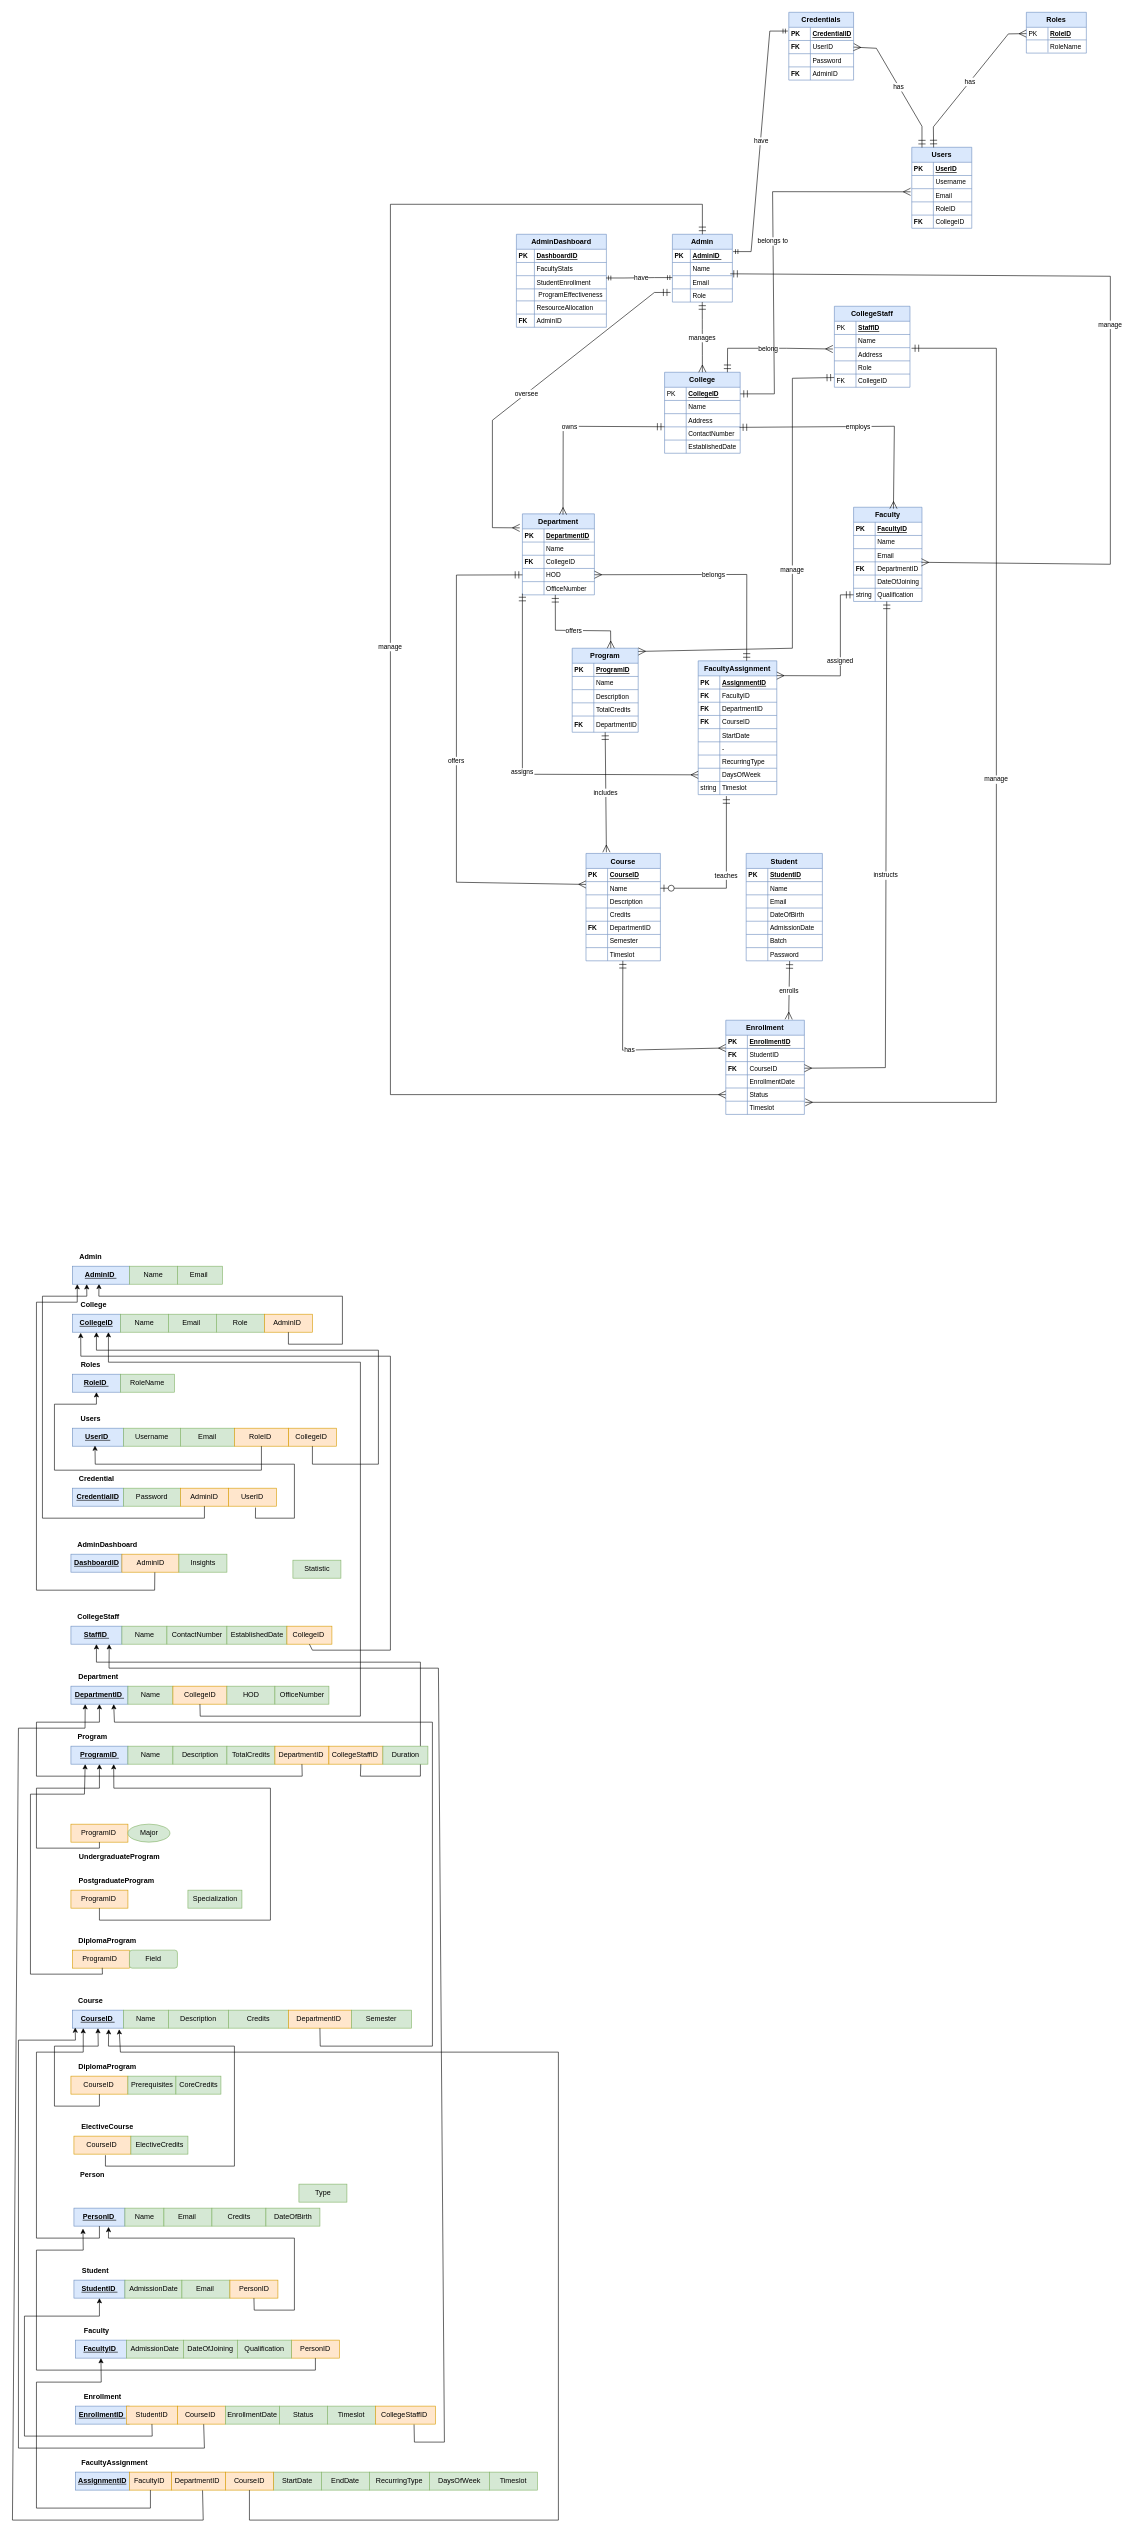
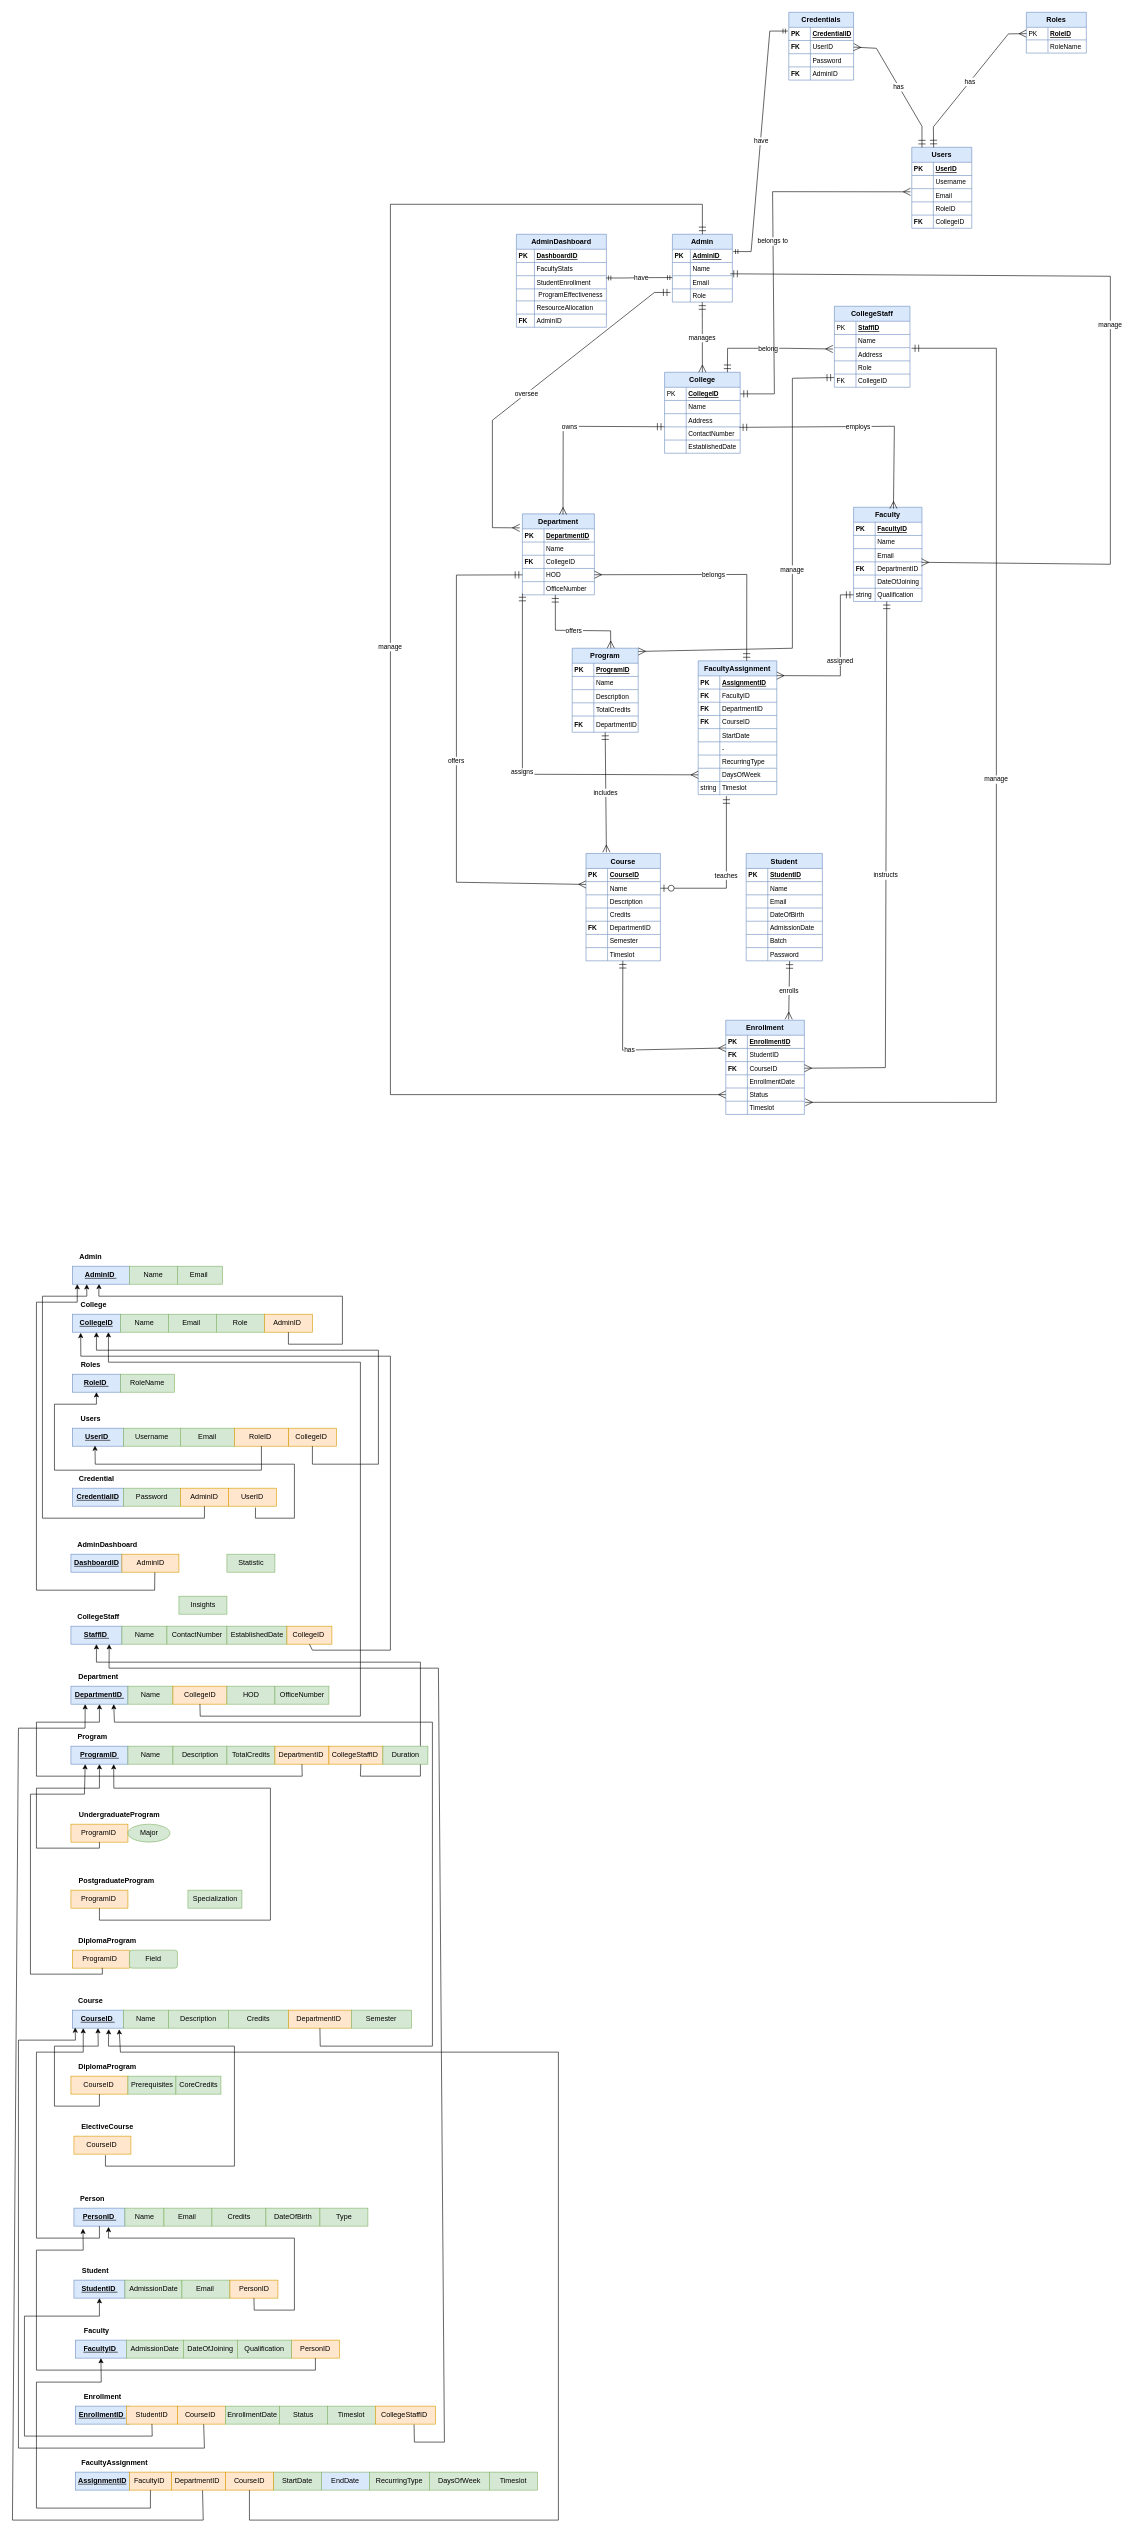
(203, 1563) -> (203, 1605)
(317, 1569) -> (251, 1563)
(119, 1857) -> (119, 1815)
(159, 2145) -> none
(92, 2175) -> (92, 2199)
(323, 2193) -> (344, 2217)
(345, 2481) -> (345, 2481)
